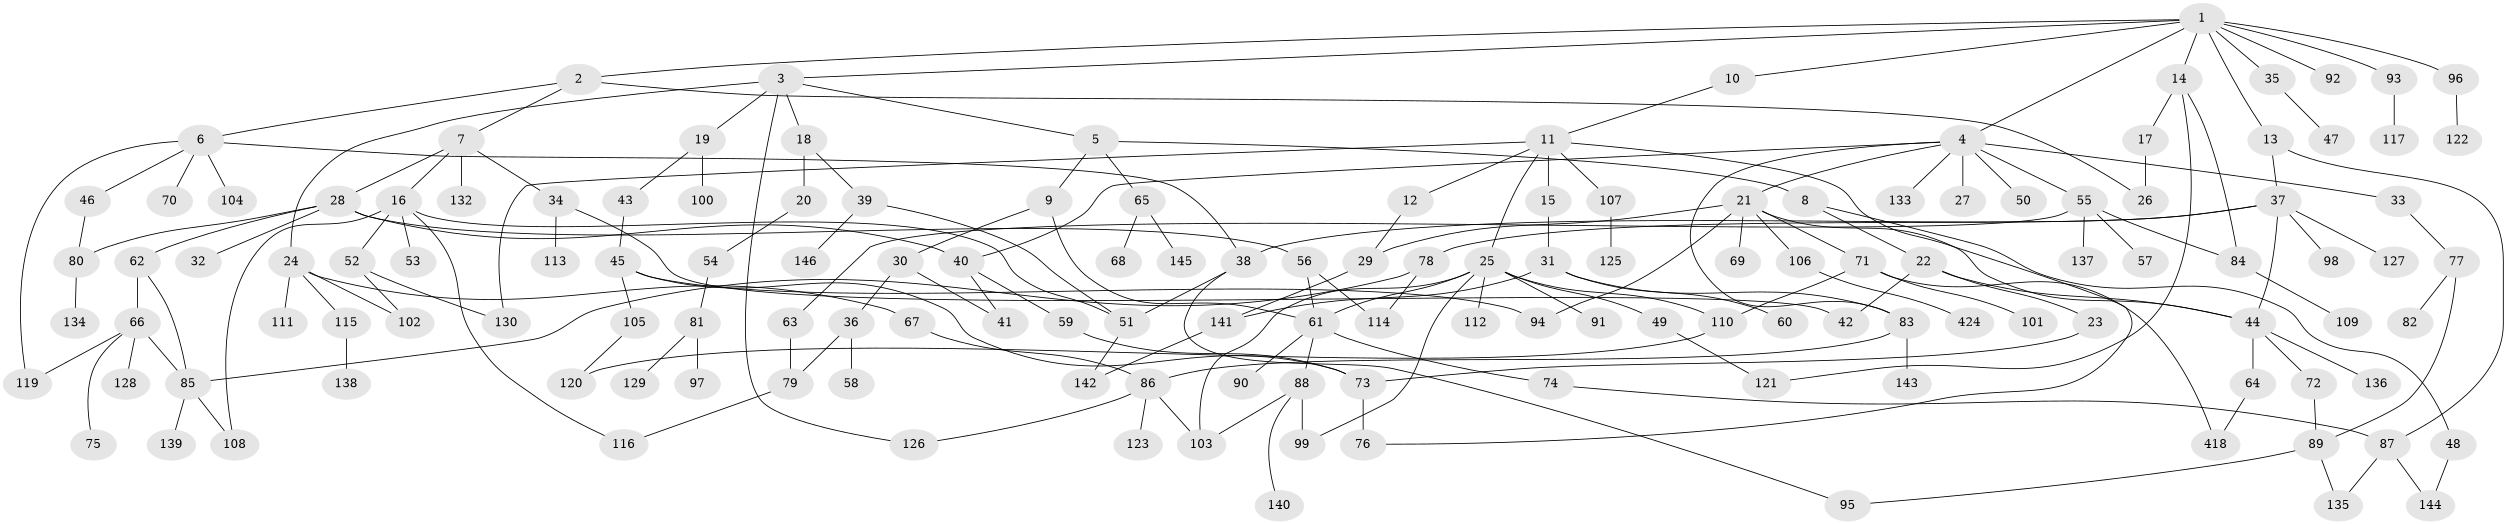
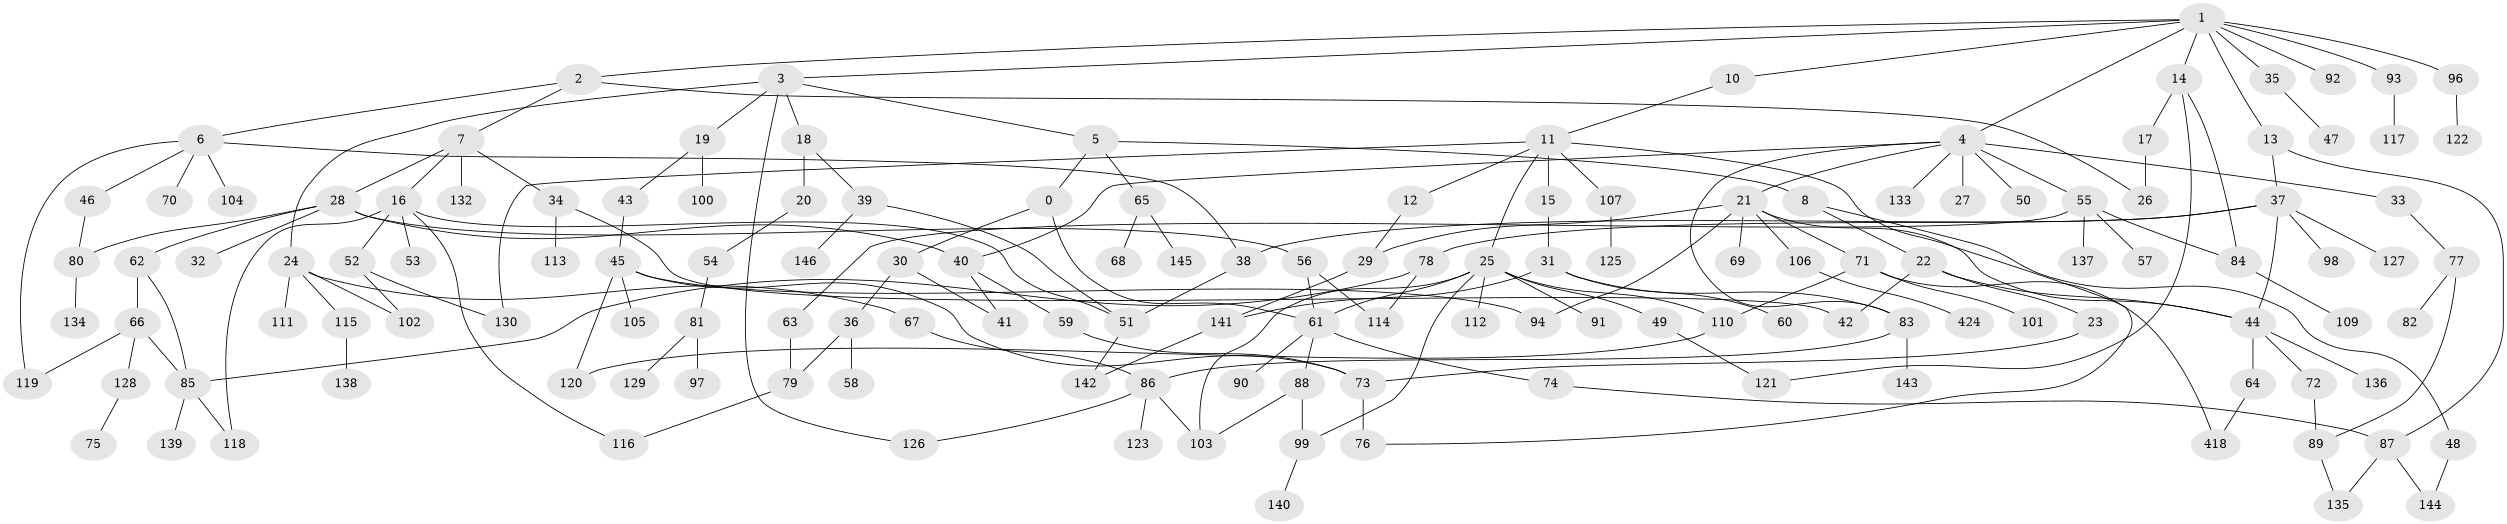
(1049, 201) -> (1049, 201)
(603, 354) -> (595, 323)
(91, 377) -> (110, 414)
(1269, 442) -> (1291, 475)
(235, 445) -> (235, 445)
(1848, 506) -> none
